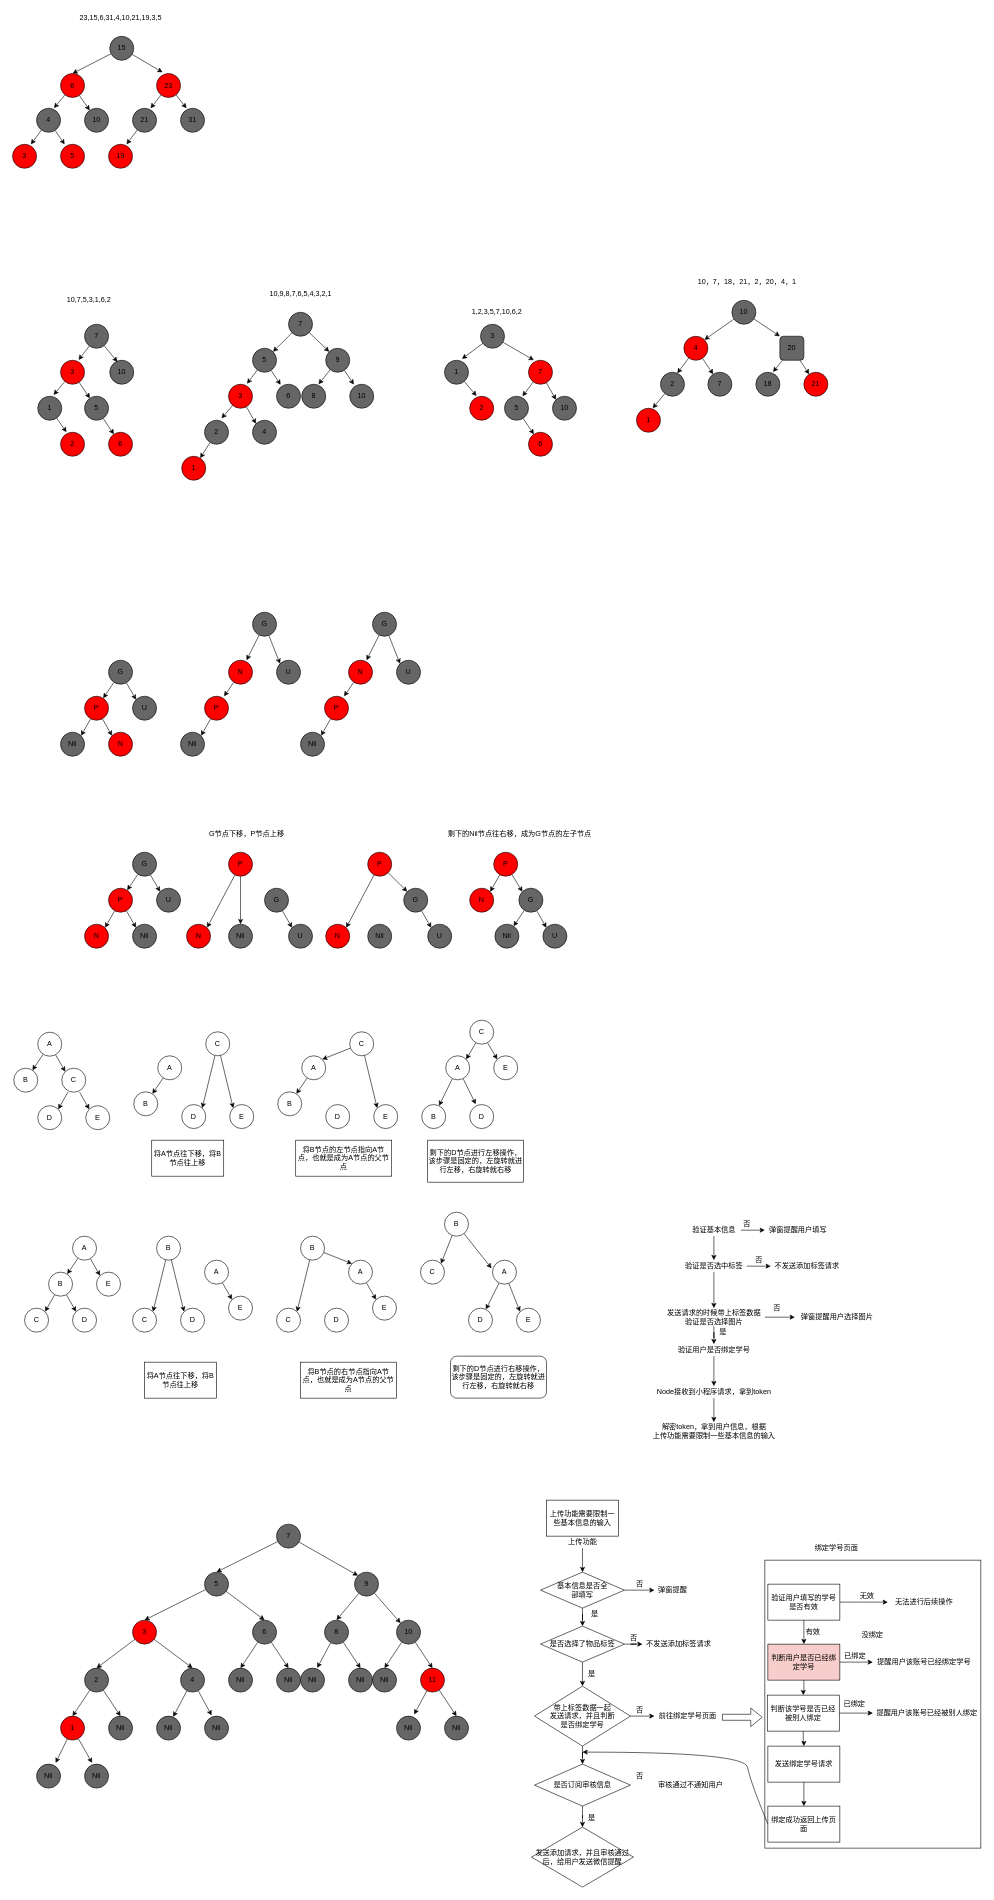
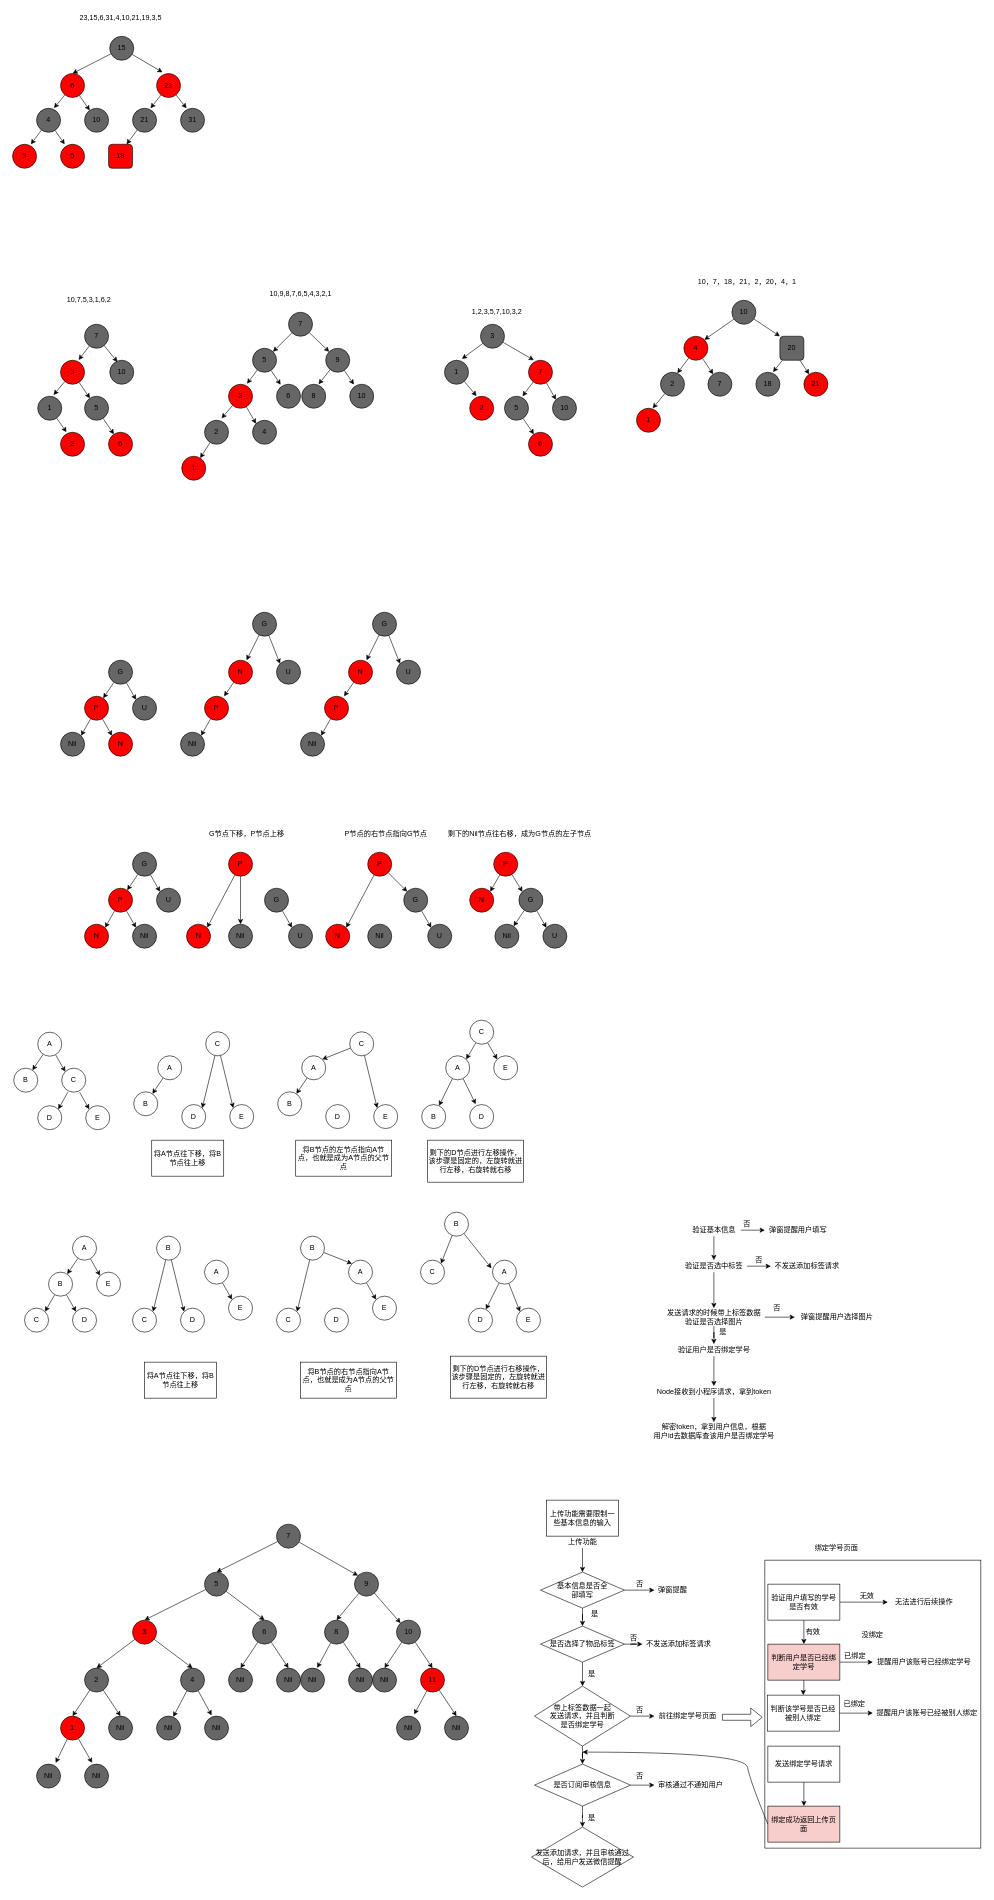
(120, 156) -> (120, 156)
(497, 312) -> (497, 312)
none -> (386, 834)
(498, 1377) -> (498, 1377)
(714, 1431) -> (714, 1431)
(803, 1742) -> none
none -> (648, 1785)
(804, 1824) -> (804, 1824)
